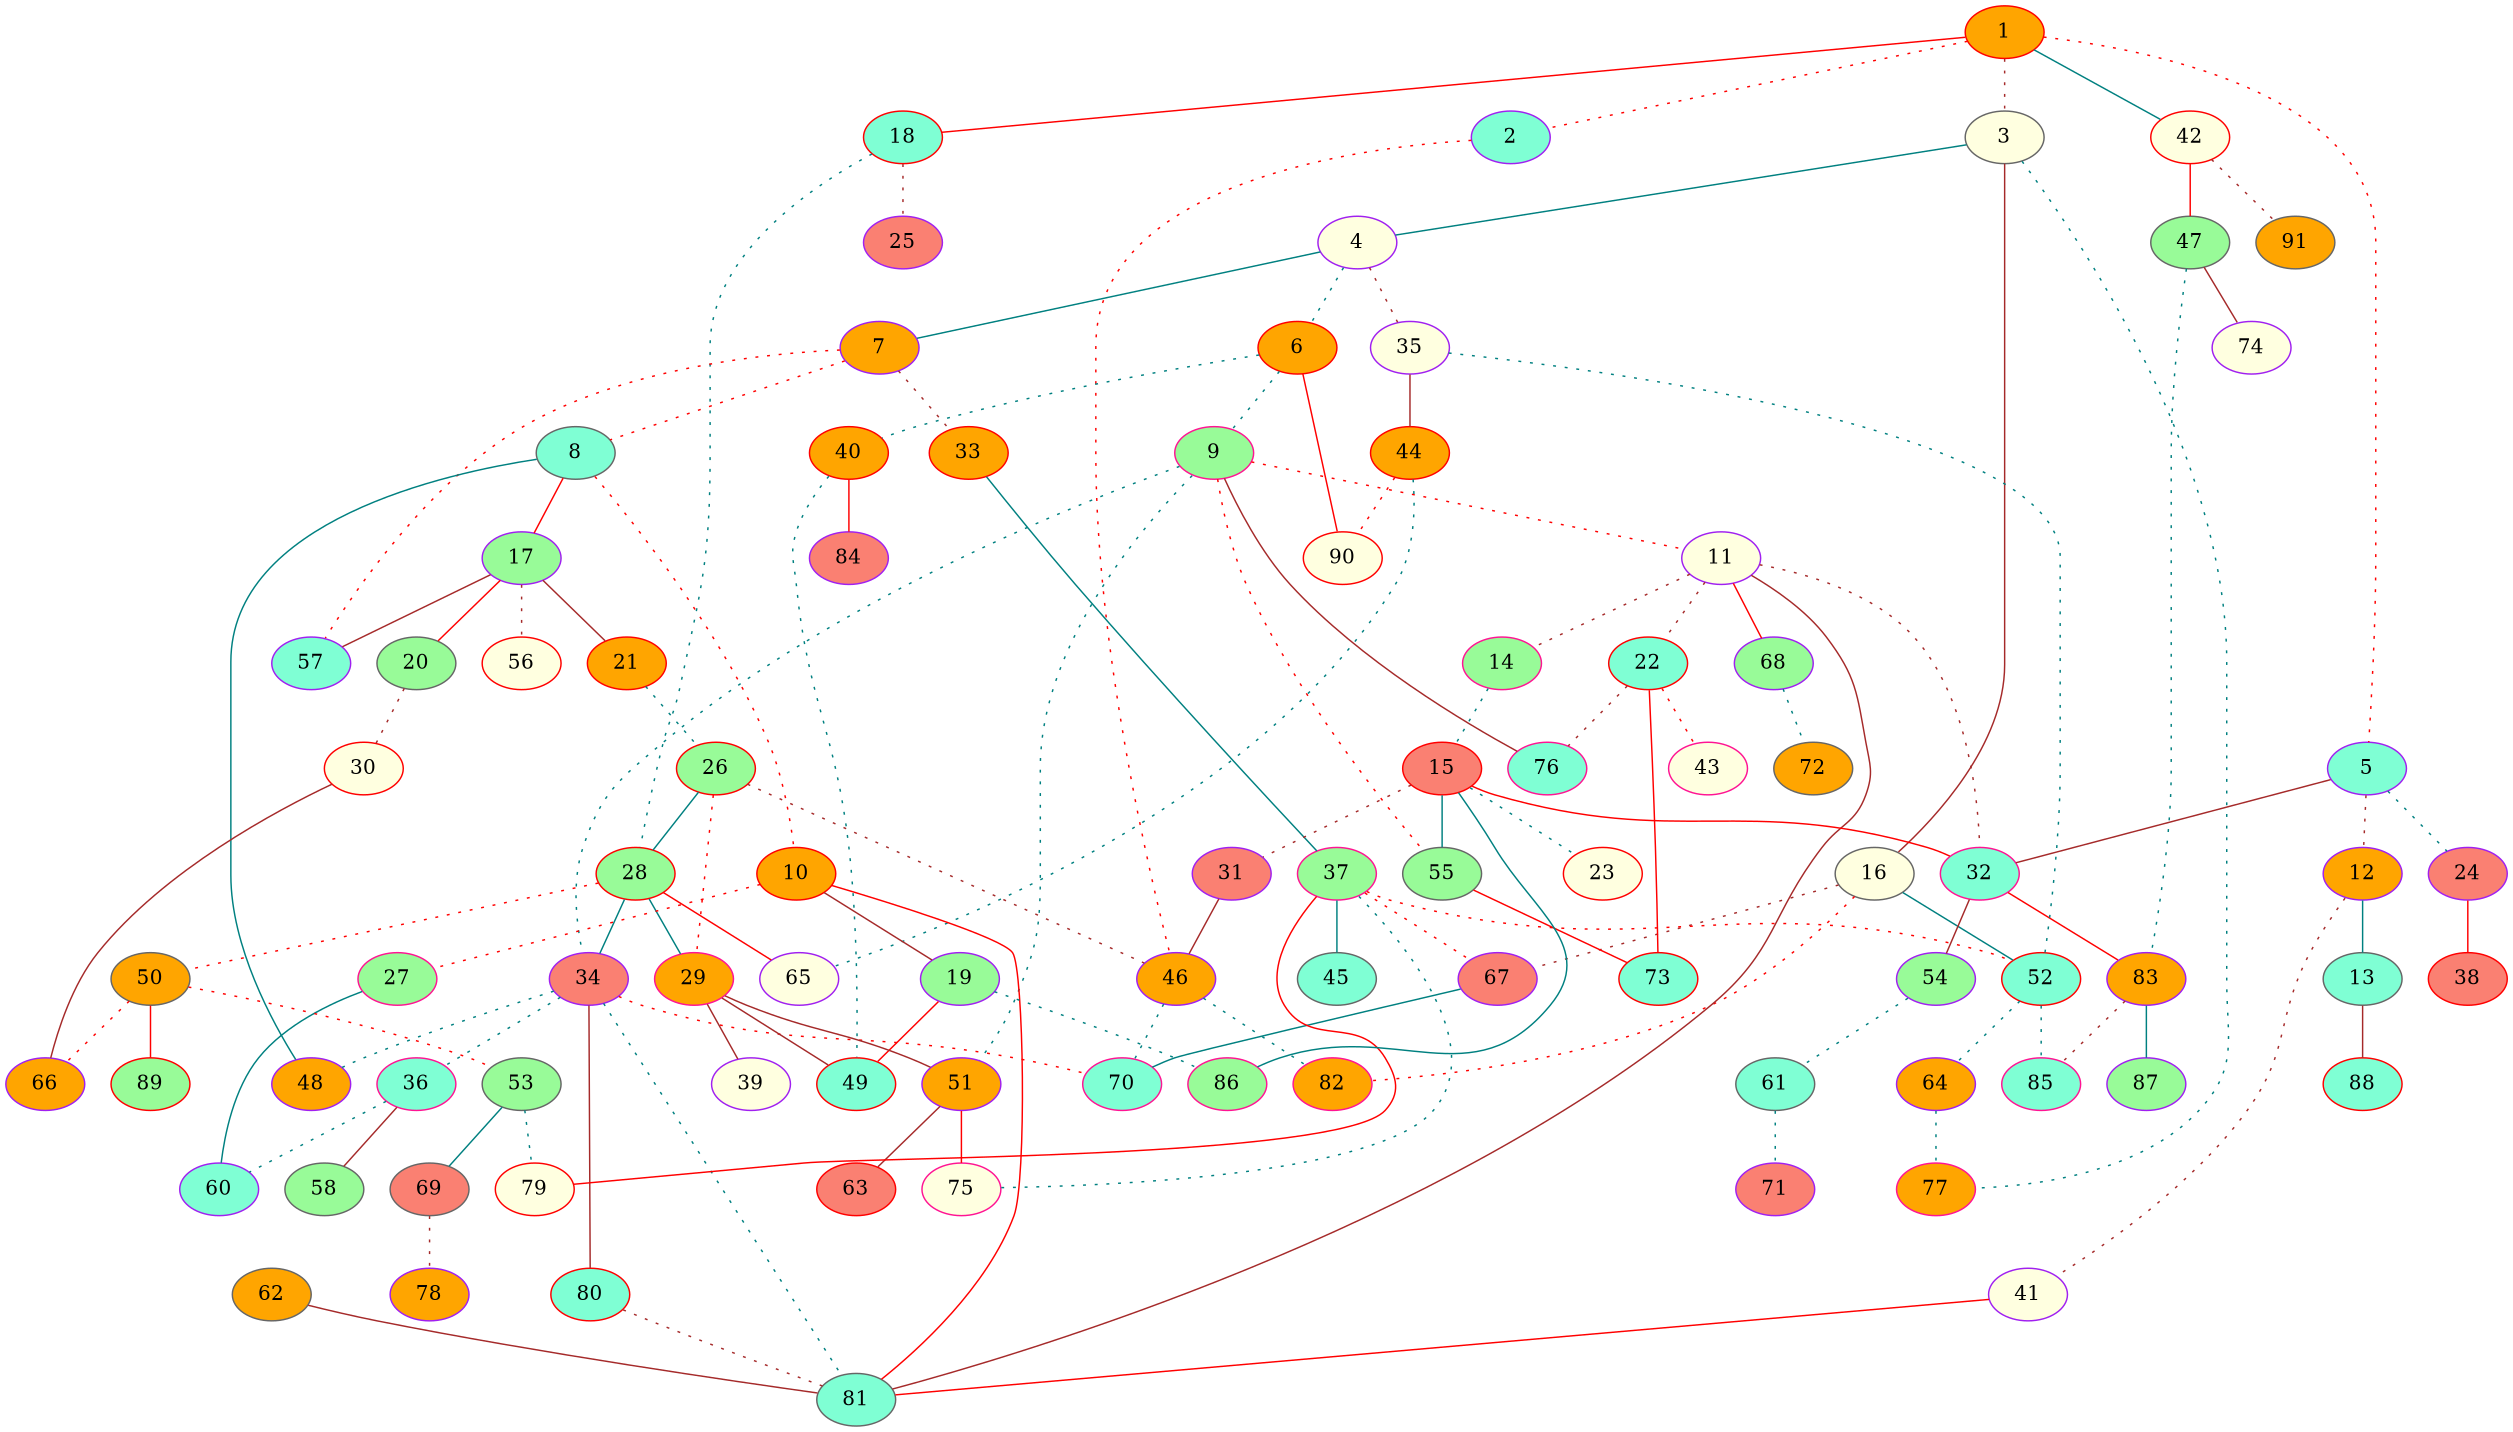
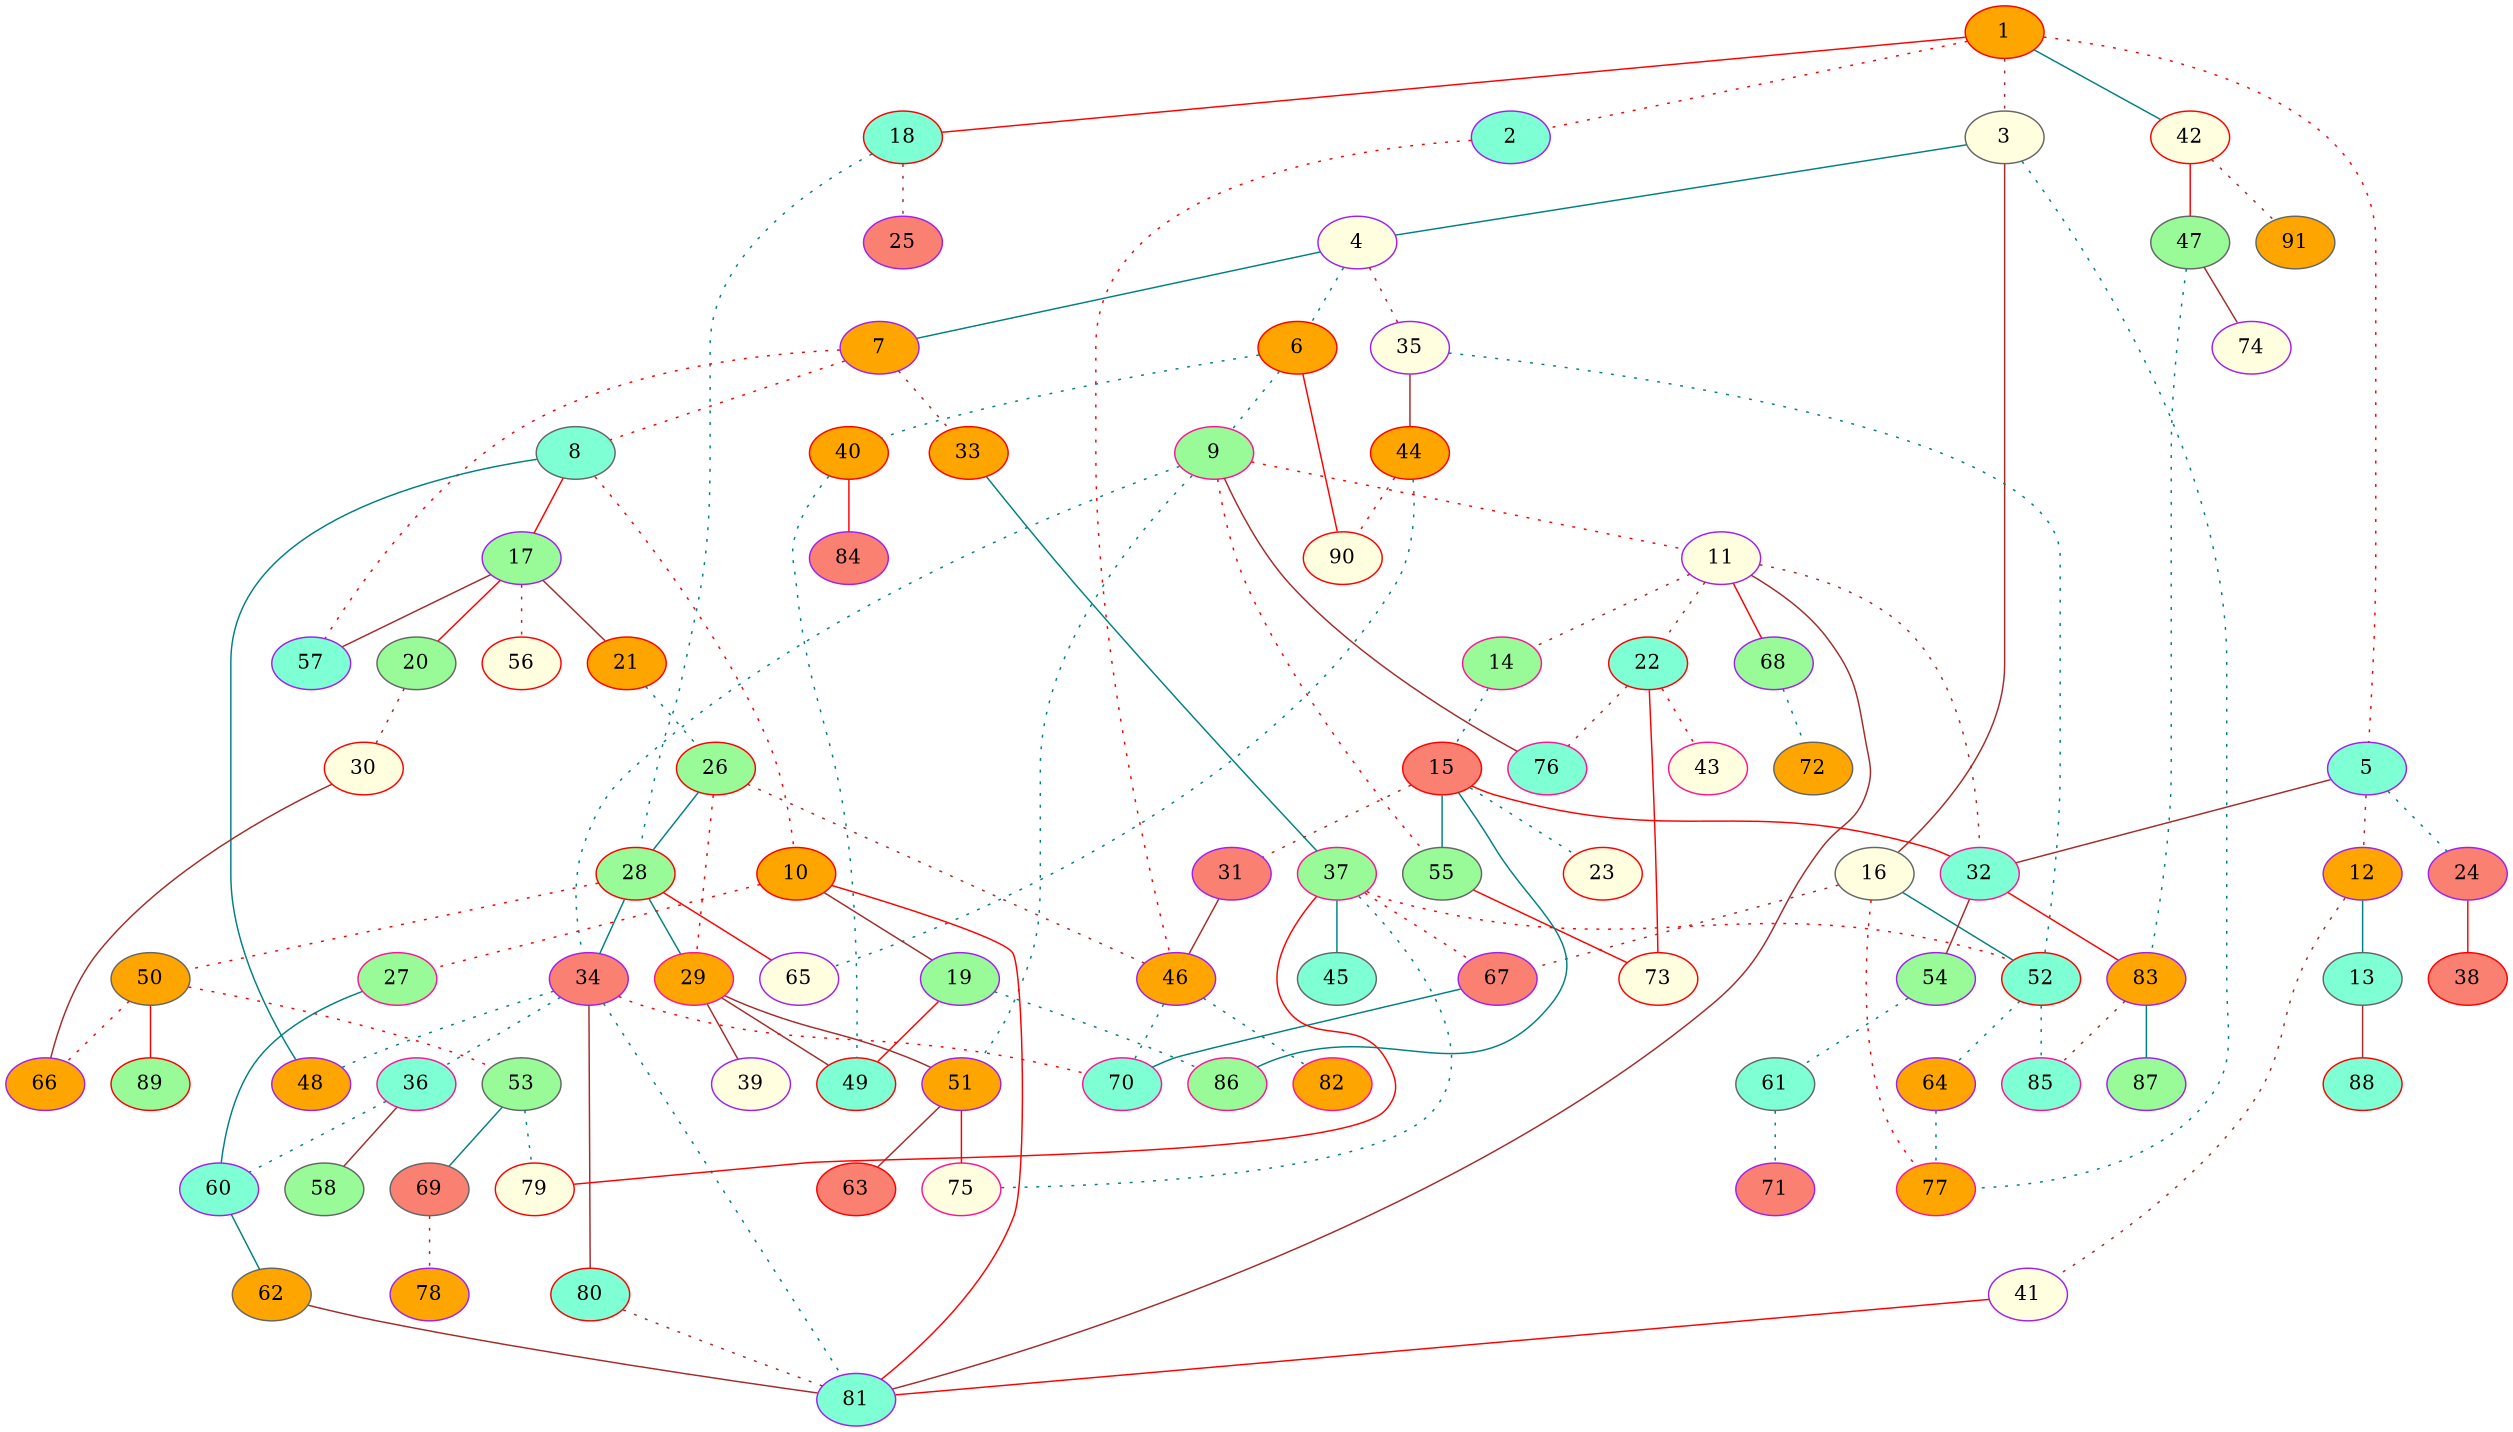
(1658, 979) -> (1658, 979)
(1632, 1035) -> (1869, 1038)
none -> (246, 1242)
(856, 1400) -> (856, 1400)
